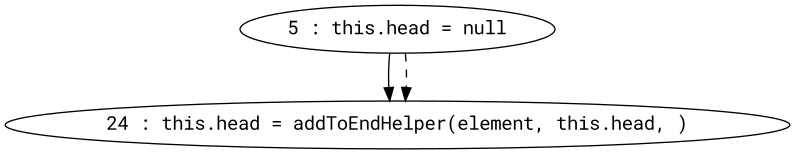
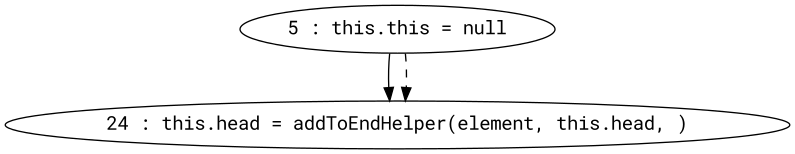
(398, 29) -> (398, 29)
